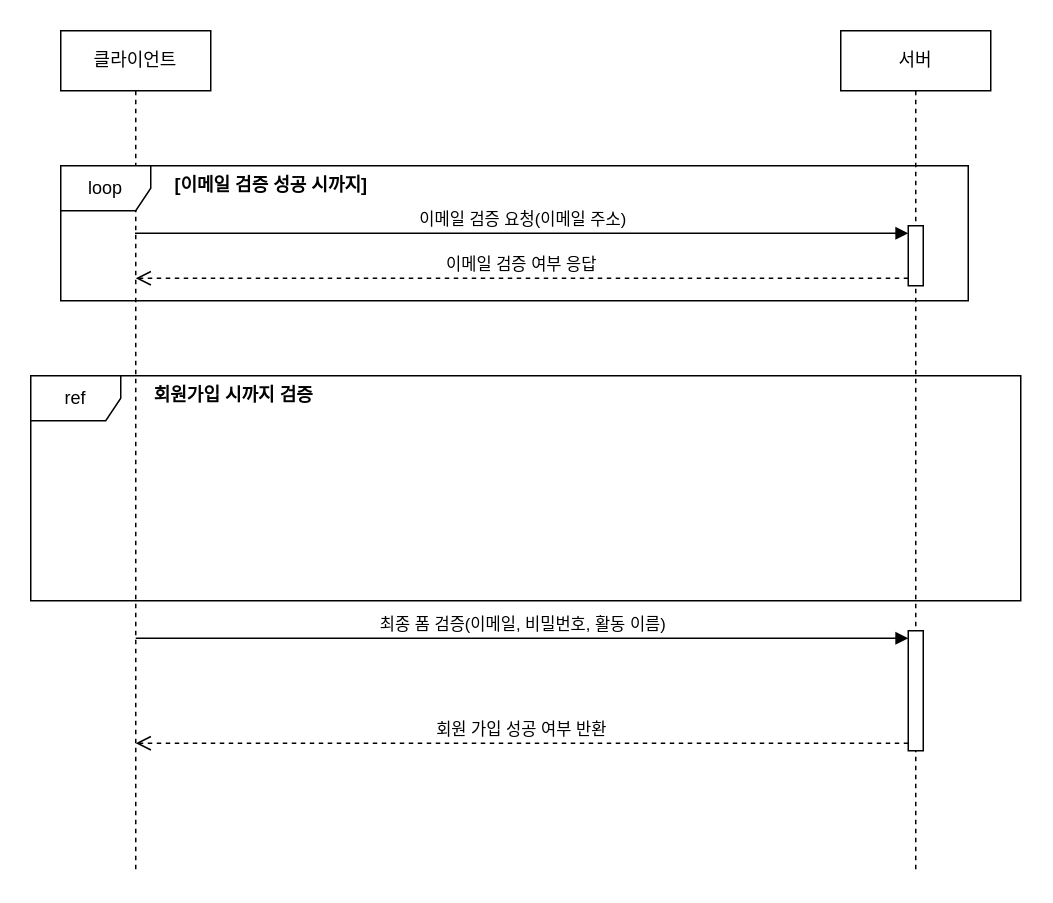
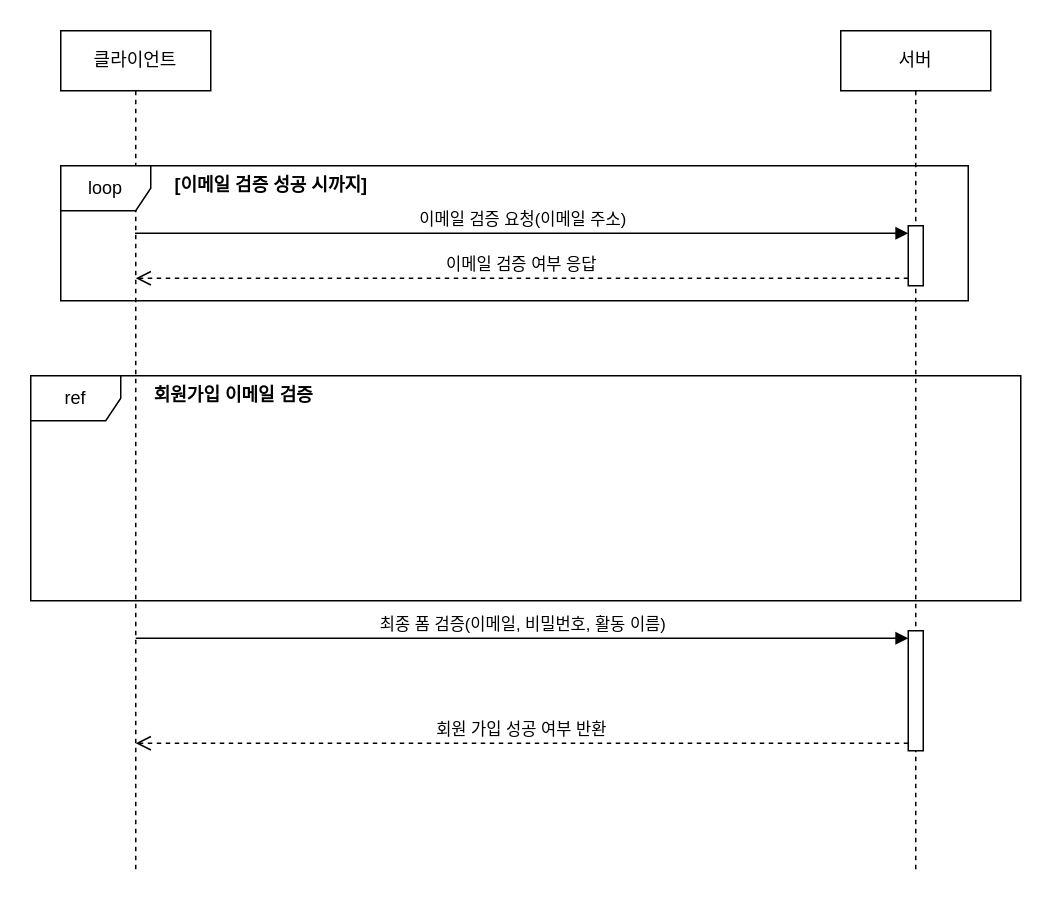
(234, 395) -> (234, 395)
